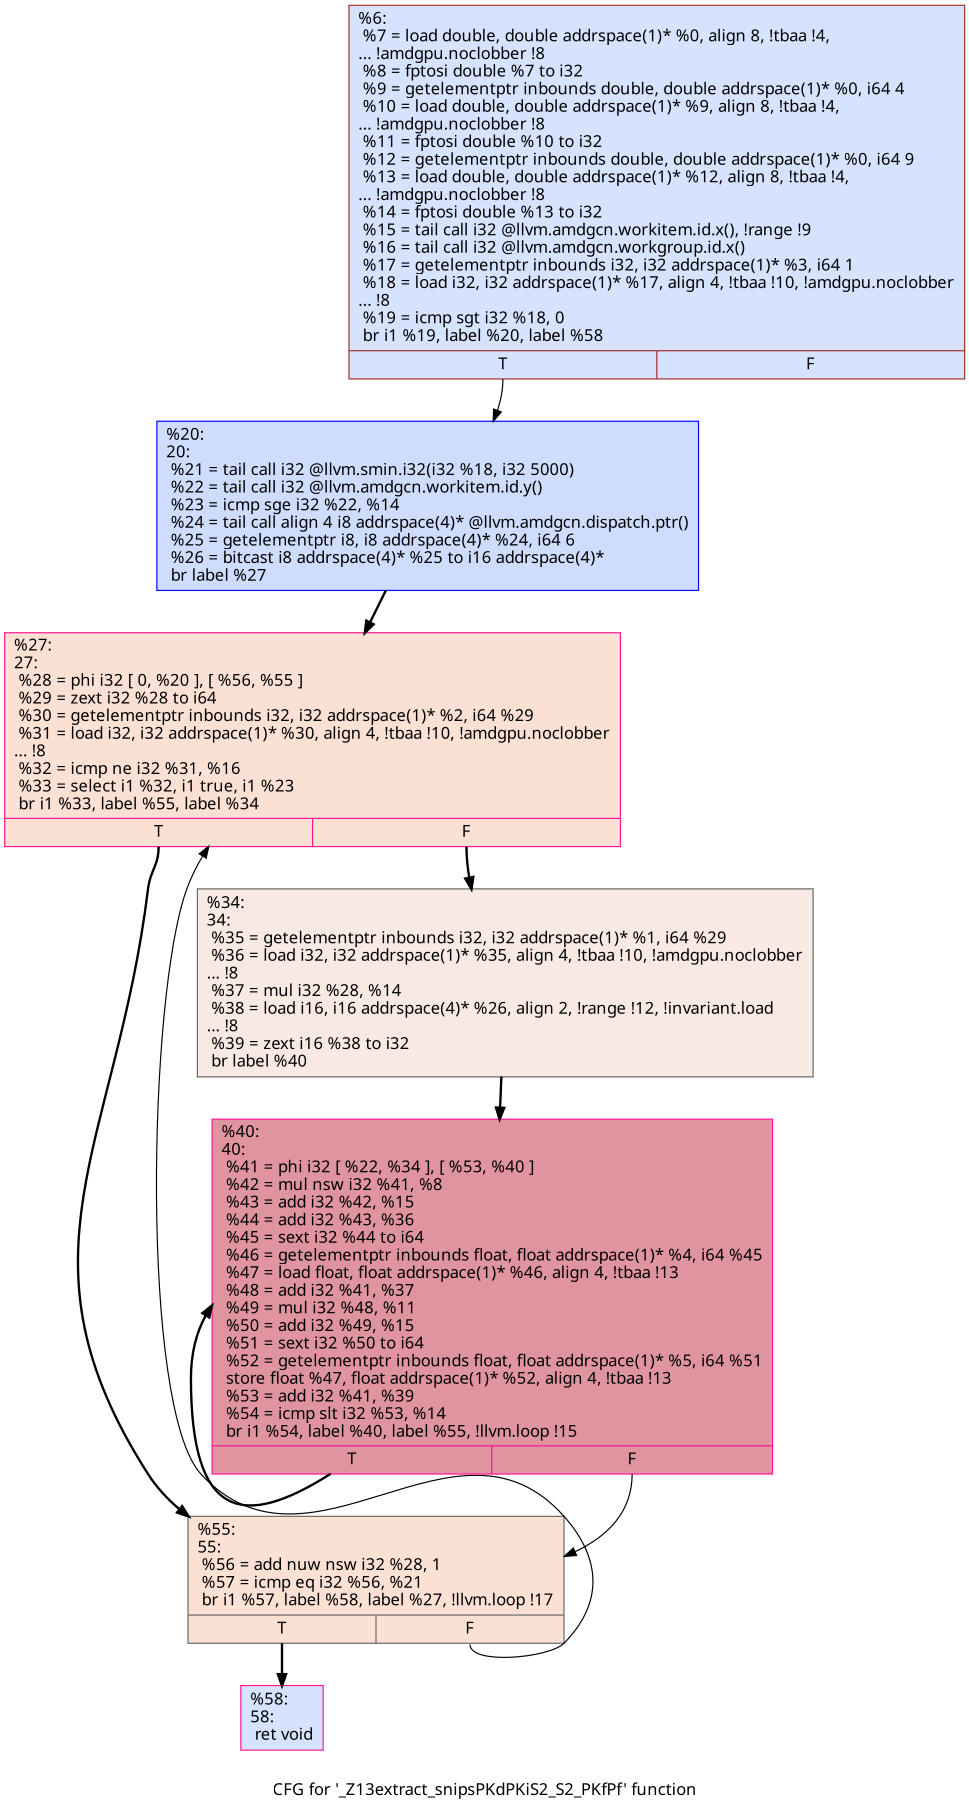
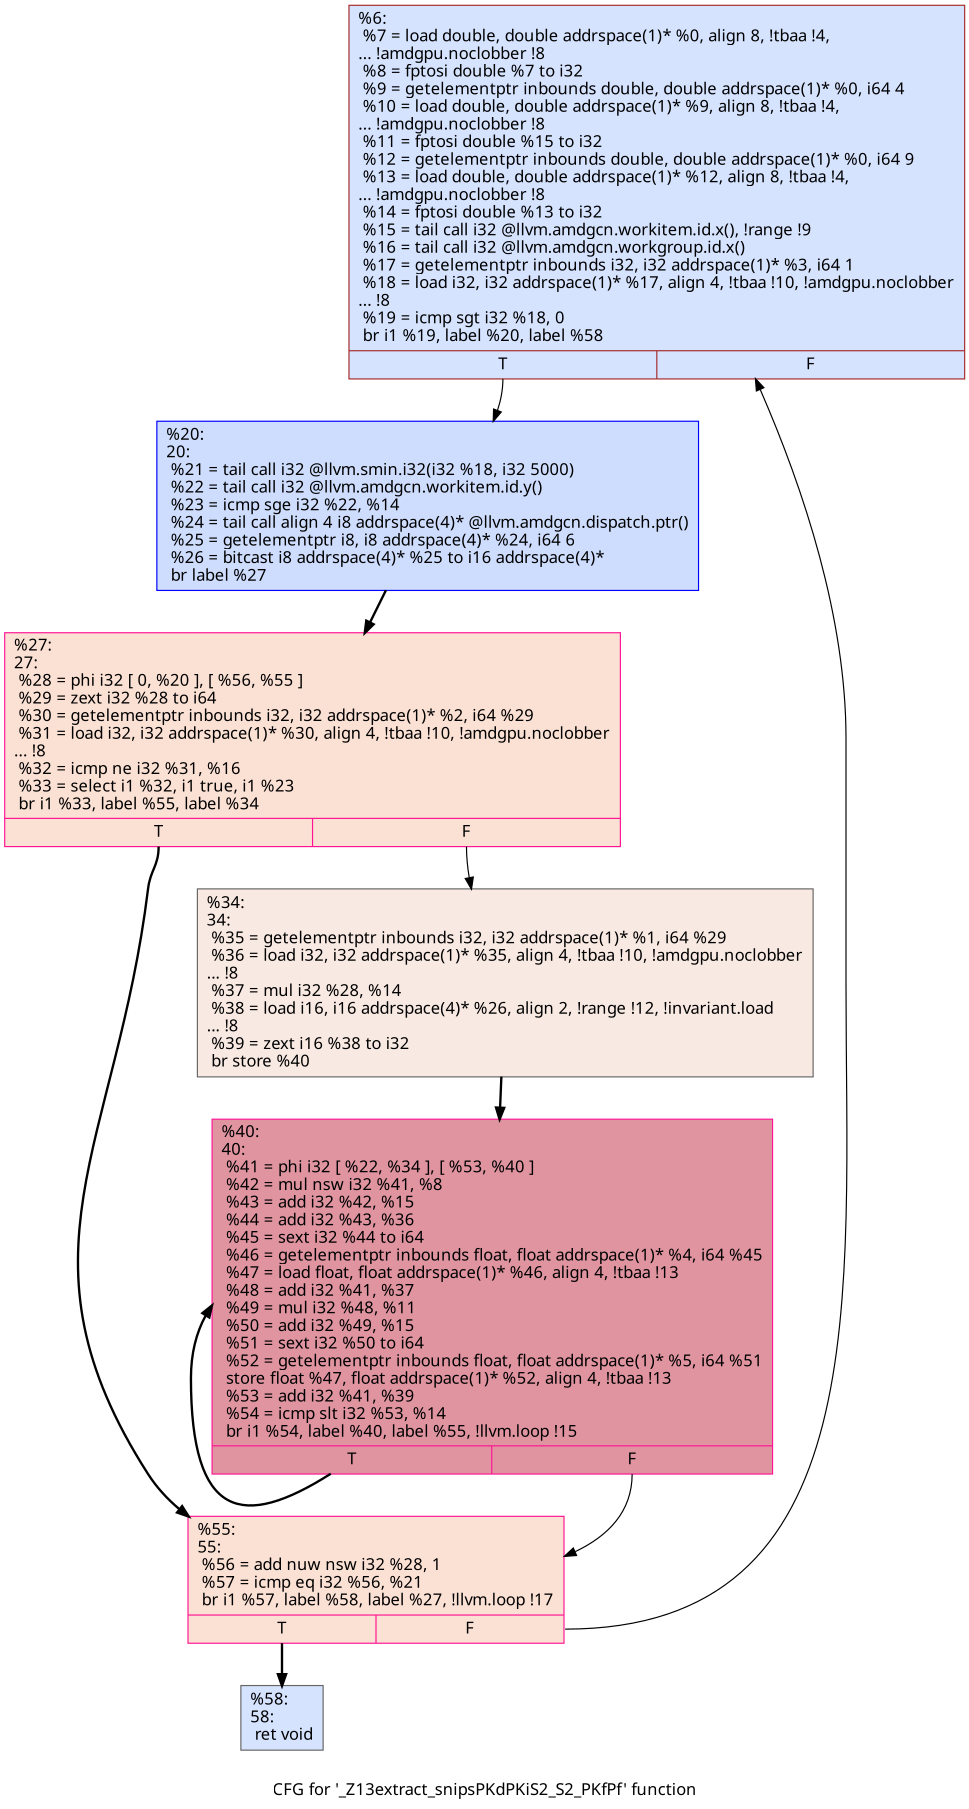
(481, 142) -> (481, 142)
(467, 862) -> (467, 862)
(257, 1062) -> (258, 1062)
(188, 1447) -> (847, 1081)
(376, 1580) -> (376, 1580)
(282, 1718) -> (282, 1718)
